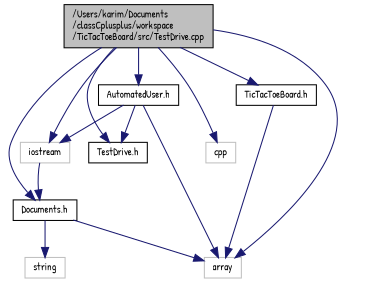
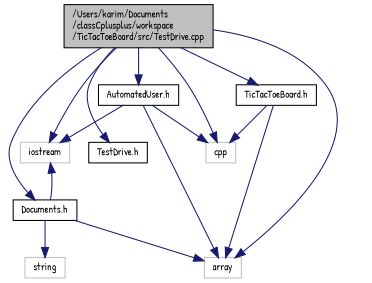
(130, 119) -> (175, 121)
none -> (252, 120)
(38, 176) -> (52, 187)
